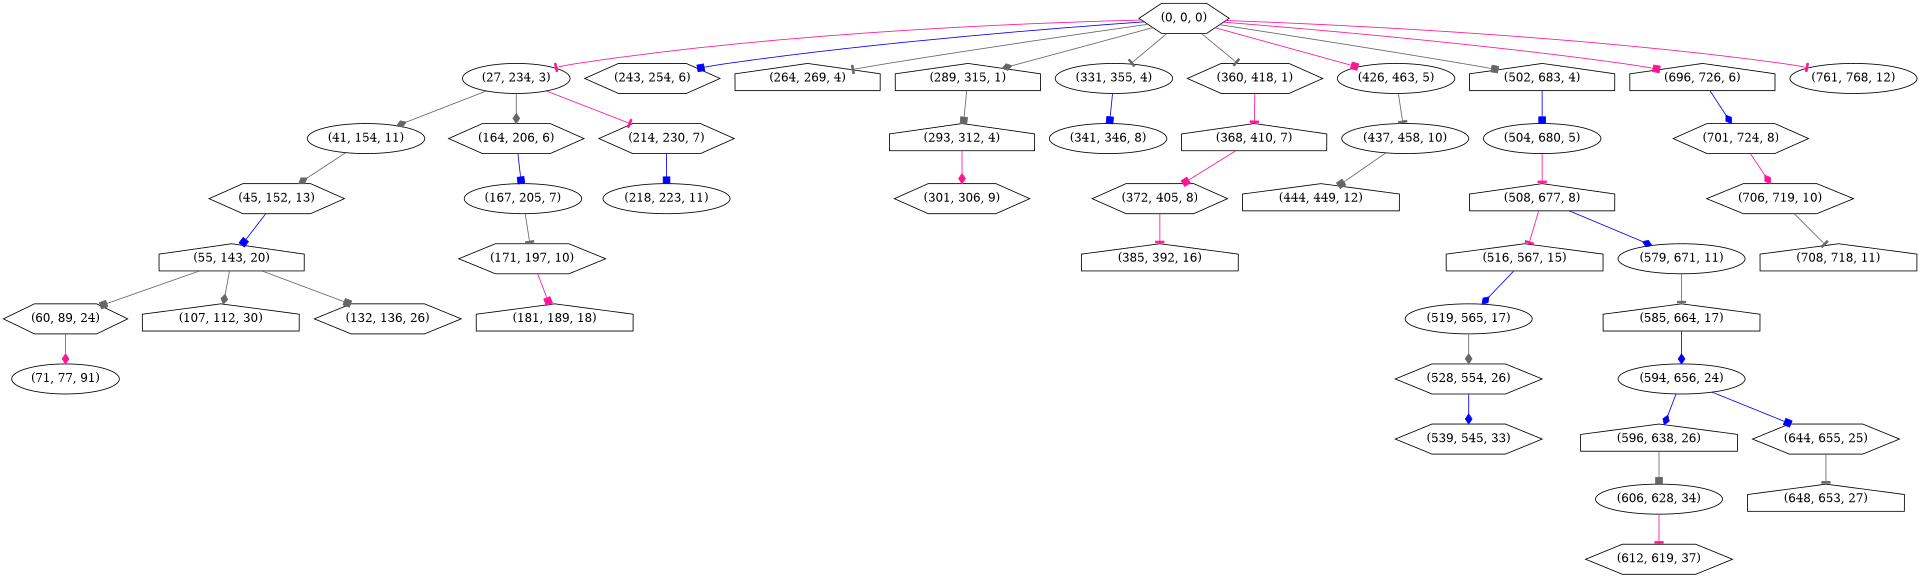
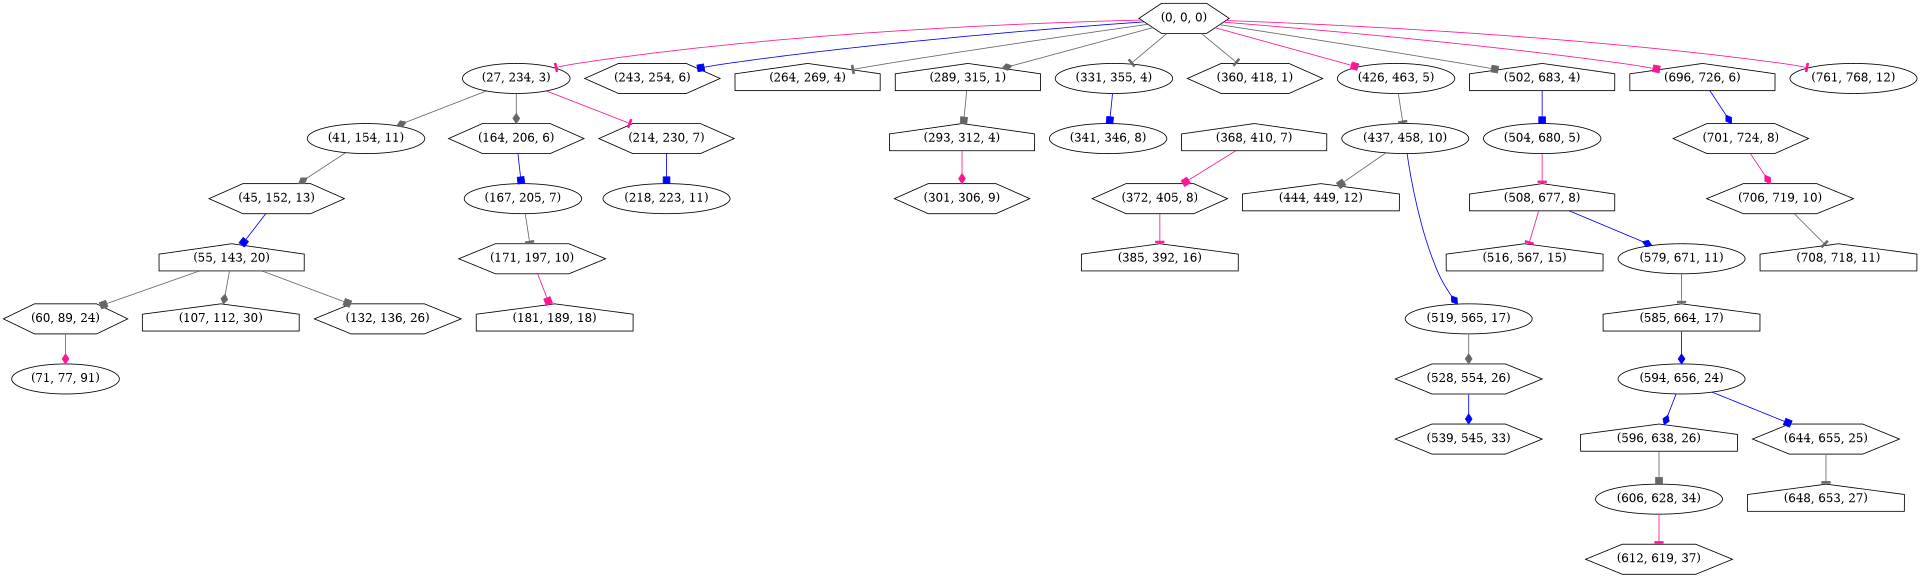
(1255, 107) -> none
(1501, 284) -> (1422, 227)
